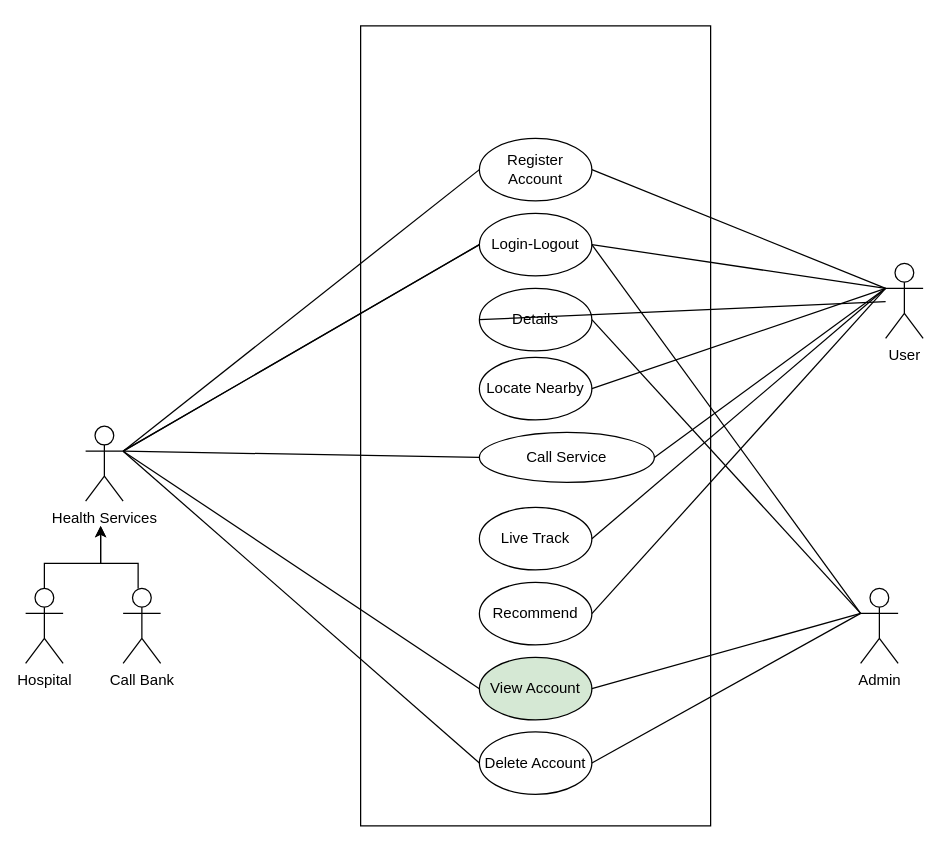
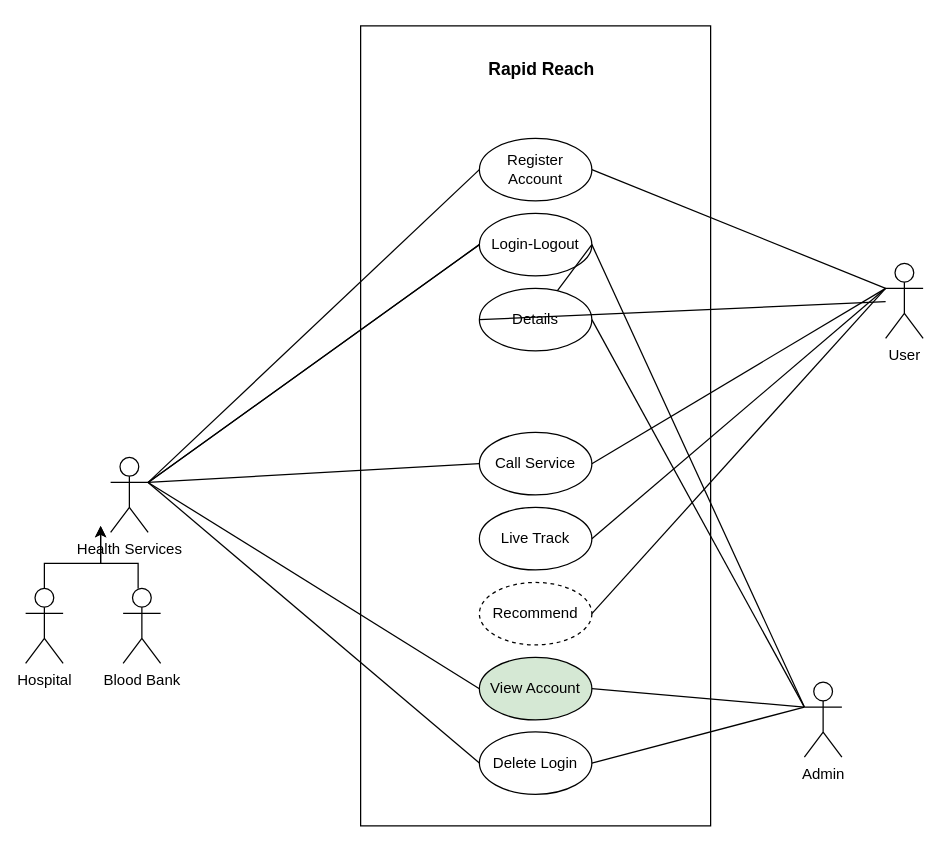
none -> (542, 69)
(736, 266) -> (574, 269)
(713, 347) -> none
(536, 388) -> none
(567, 457) -> (536, 463)
(104, 463) -> (129, 495)
(536, 613) -> (536, 613)
(879, 626) -> (823, 719)
(143, 681) -> (143, 681)
(536, 763) -> (536, 763)
